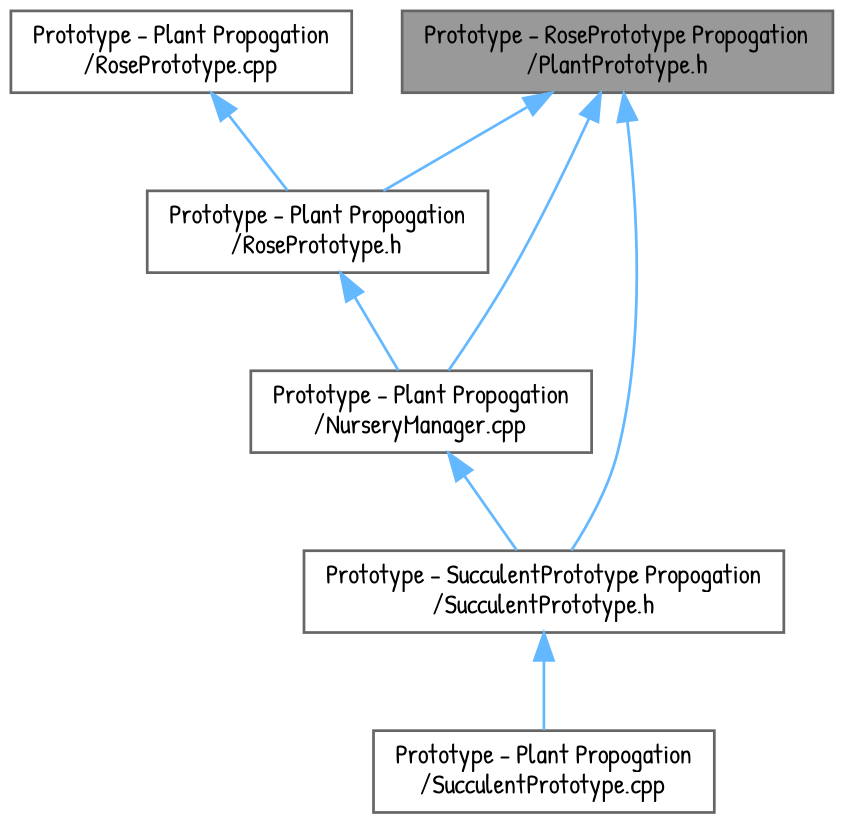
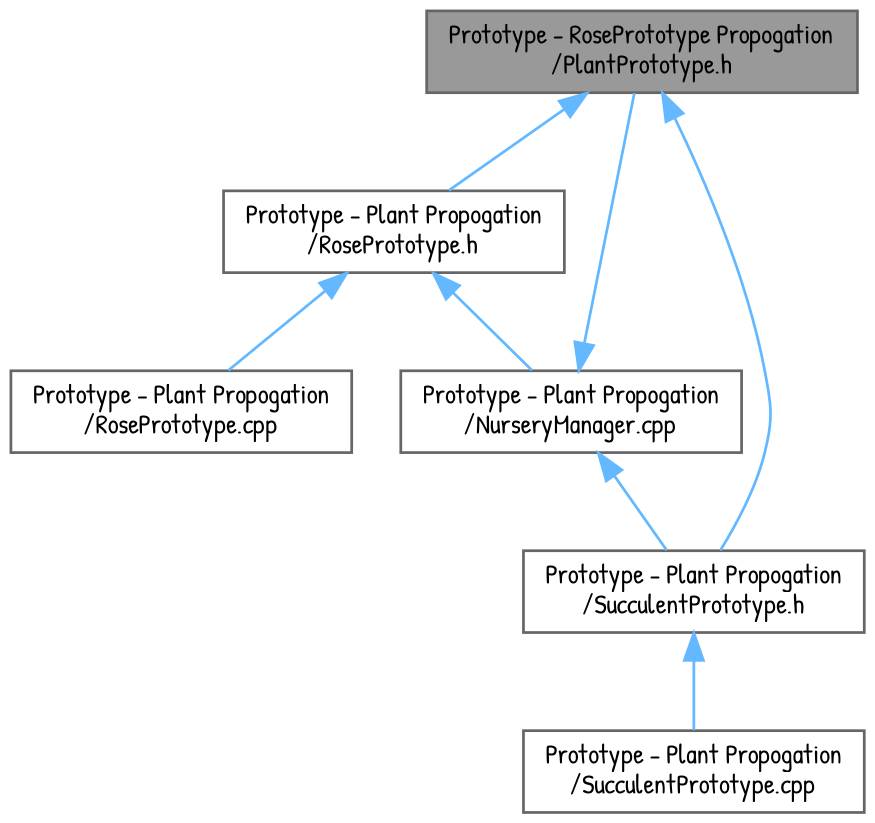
(258, 153) -> (277, 331)
(525, 248) -> (609, 218)
(544, 592) -> (694, 592)
